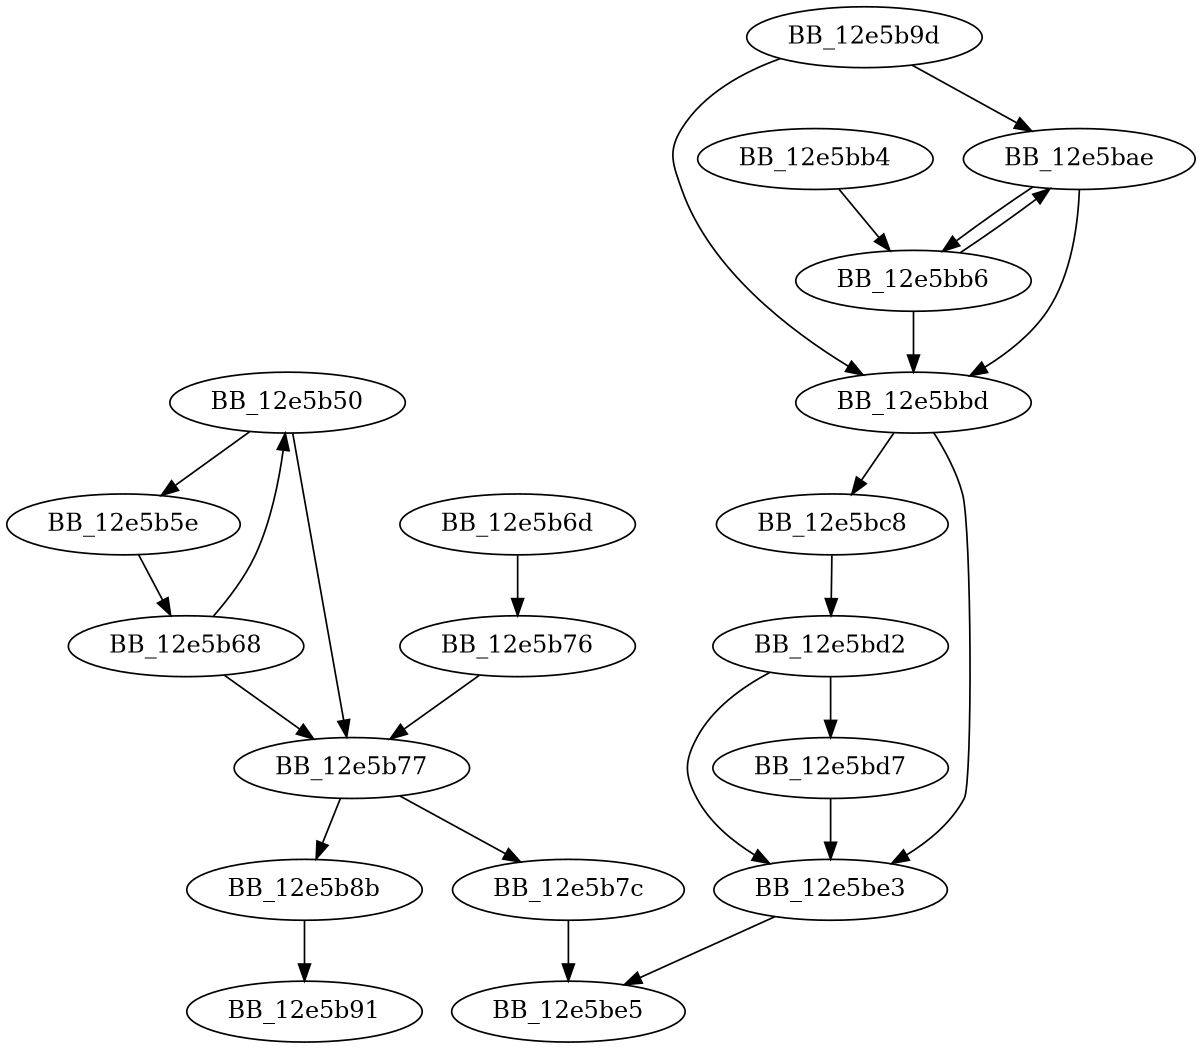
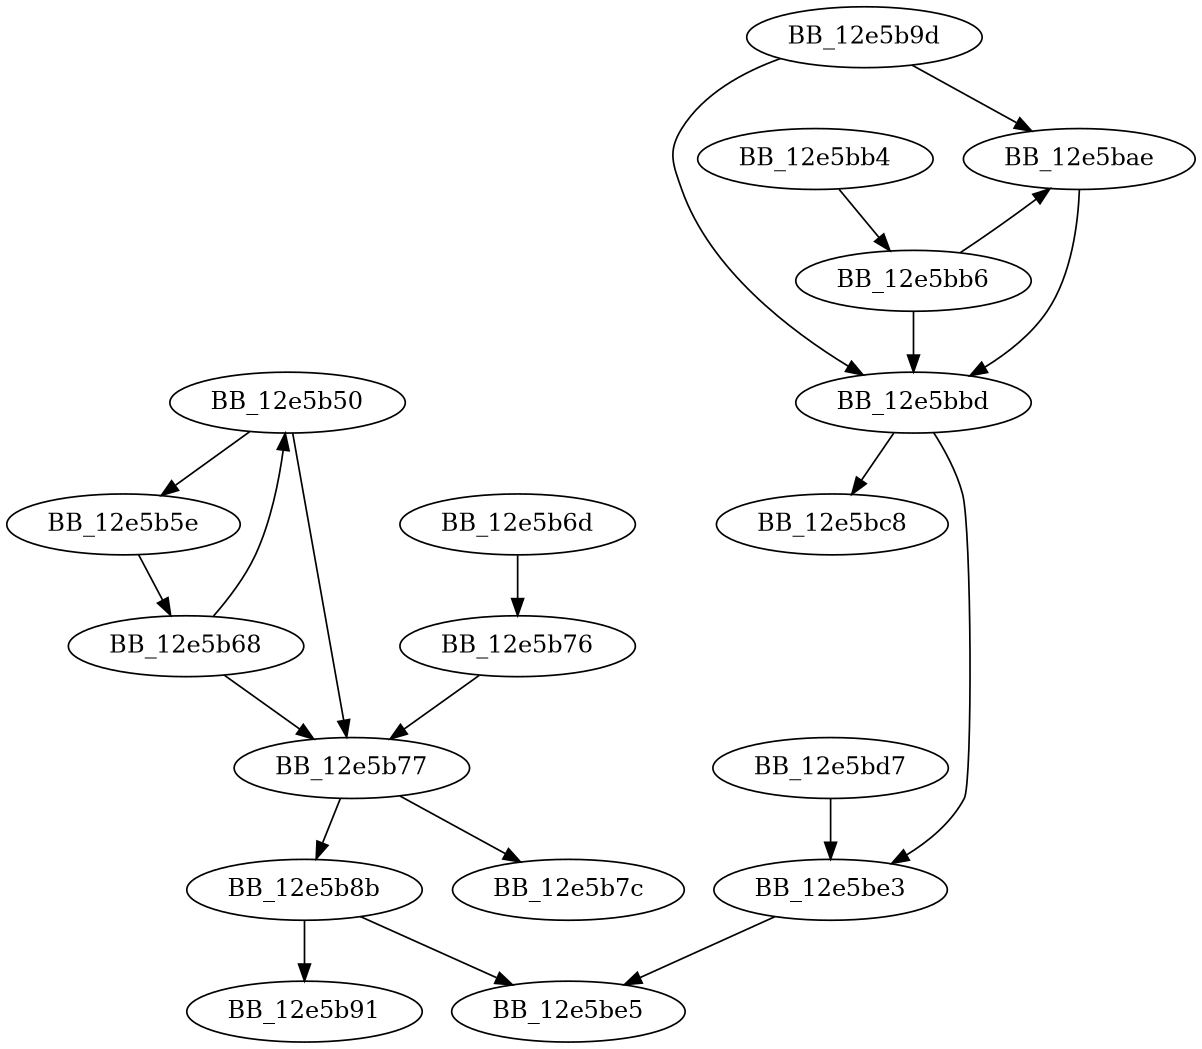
(994, 213) -> none
(831, 646) -> none
(568, 942) -> (429, 947)
